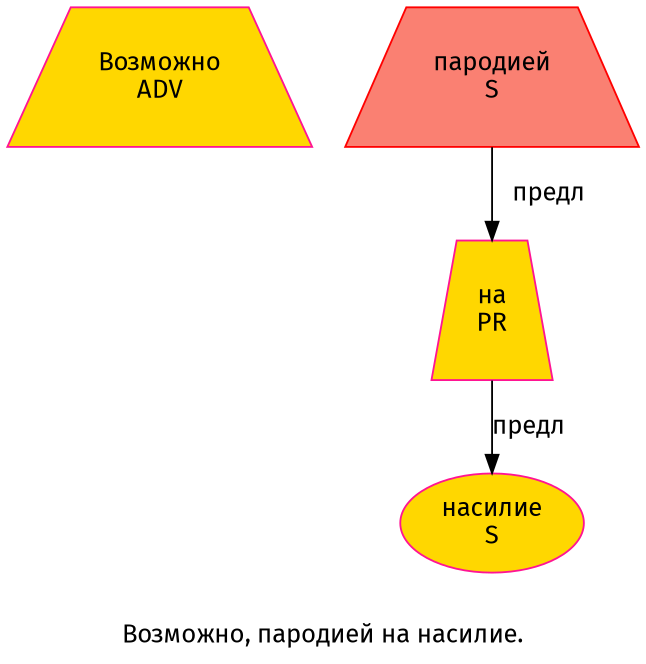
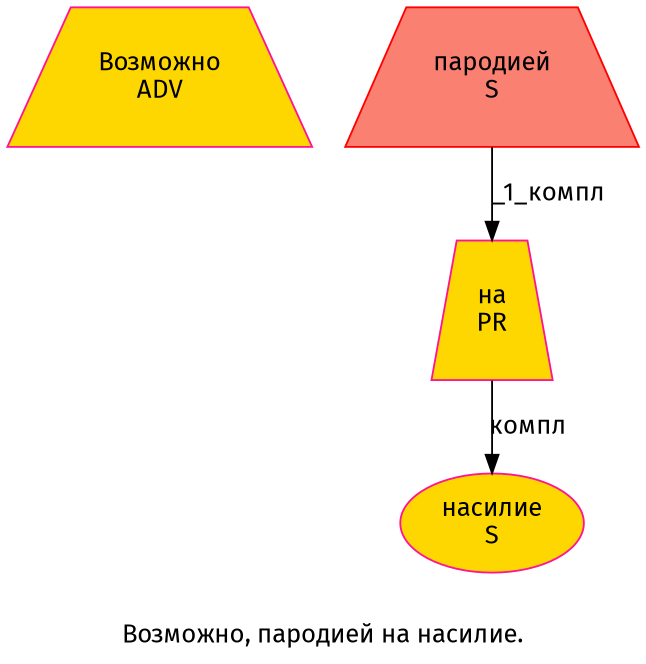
(549, 194) -> (549, 194)
(529, 427) -> (529, 427)
